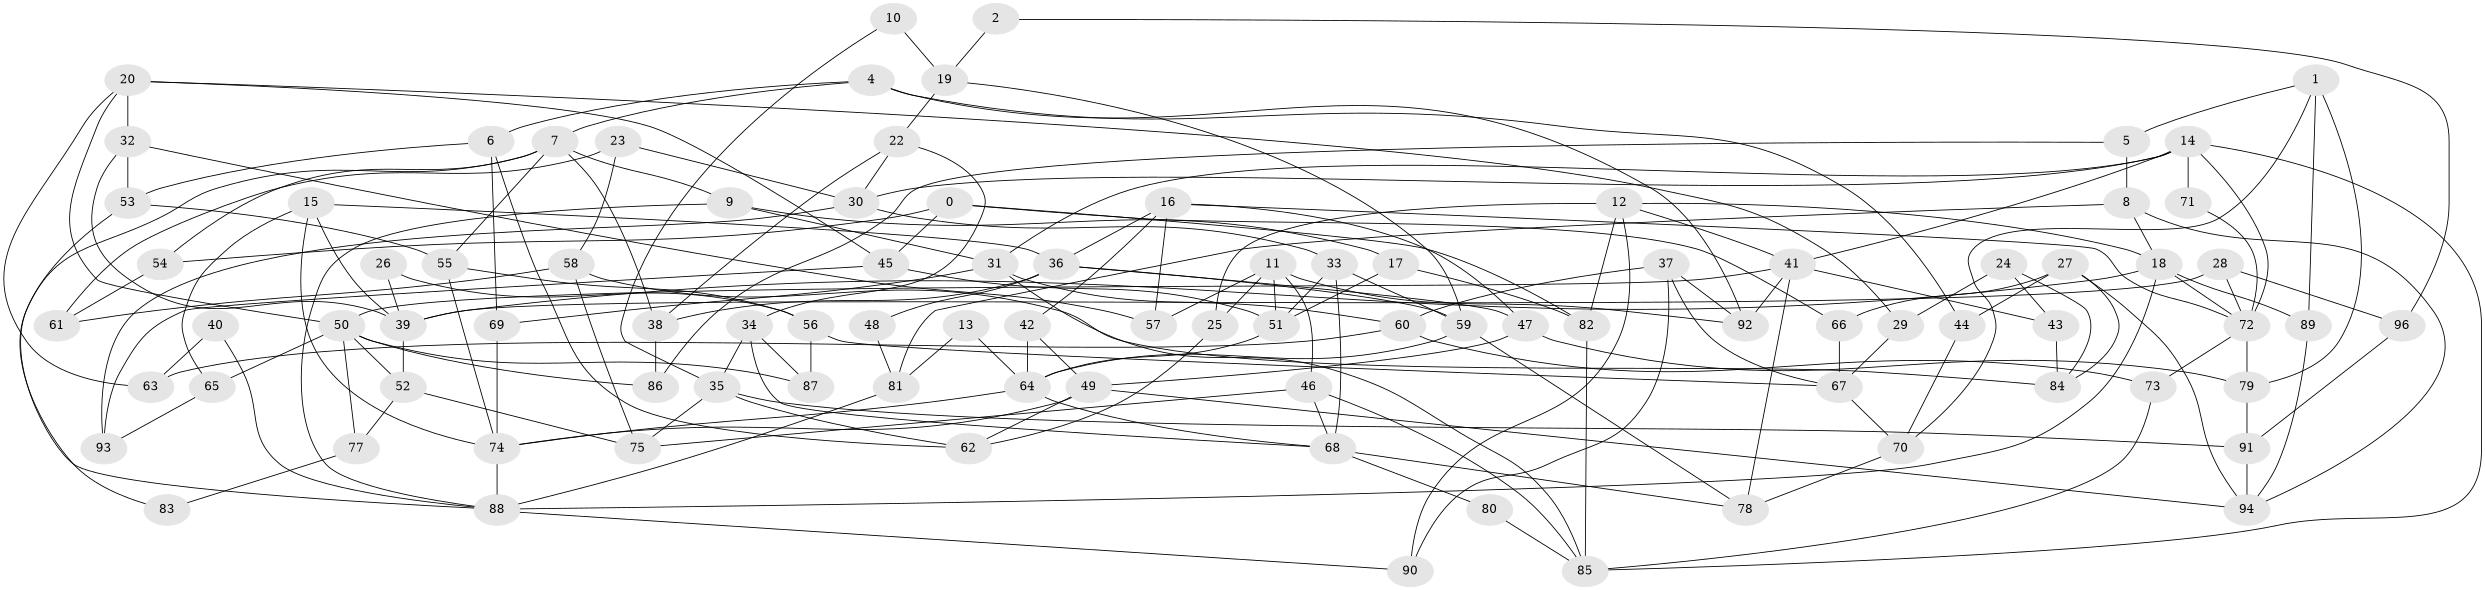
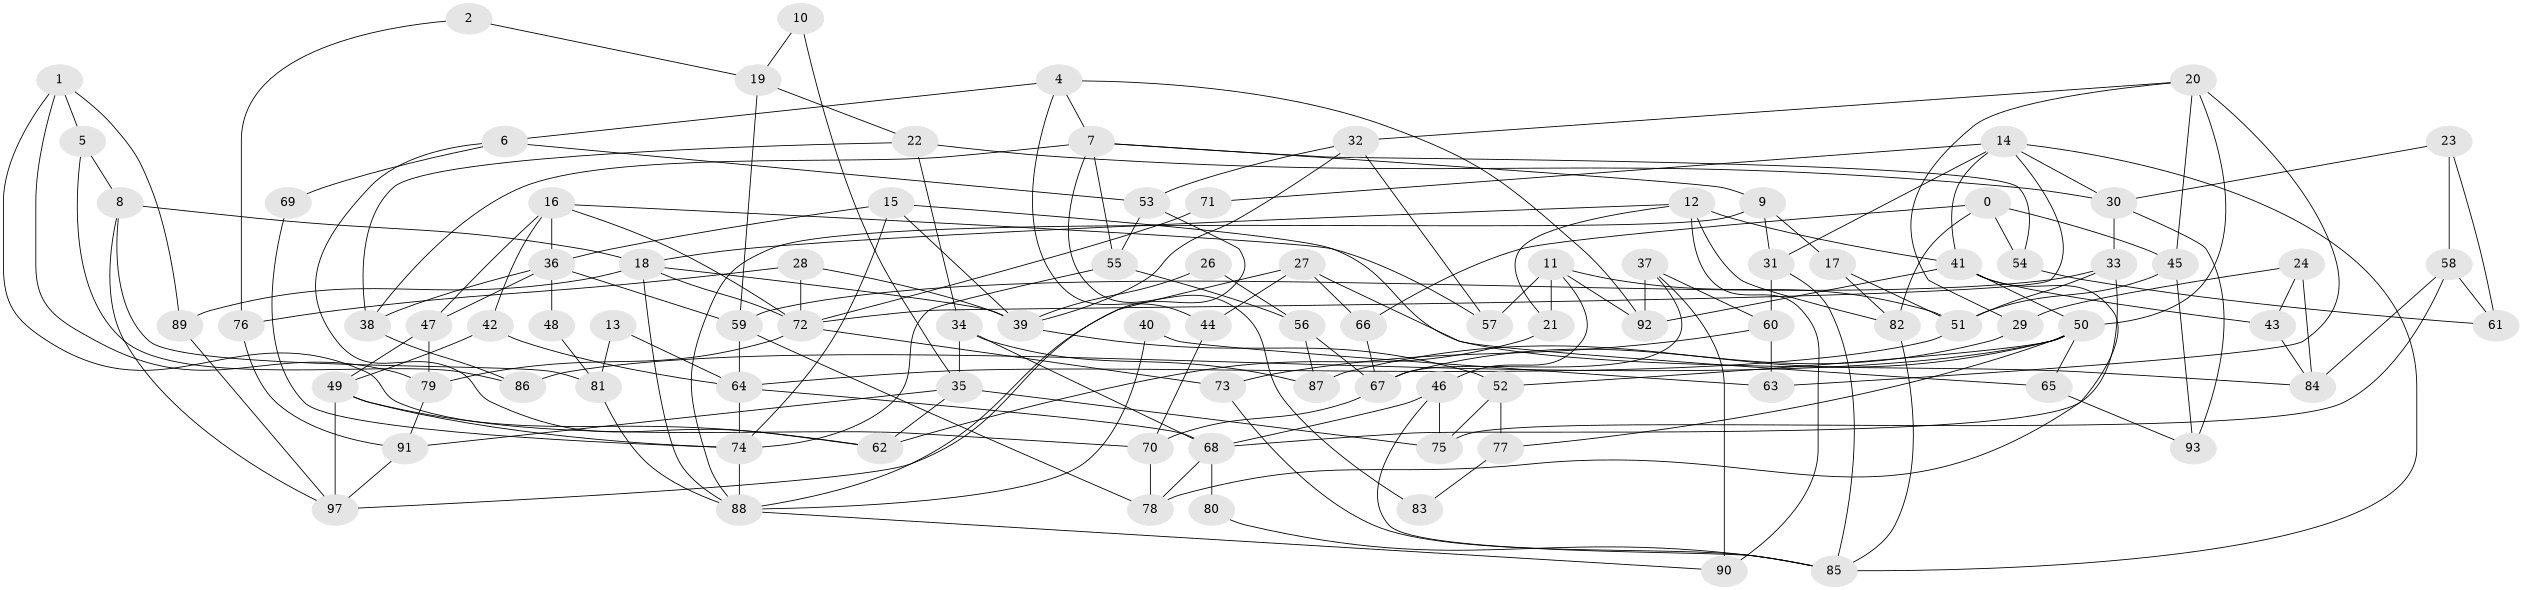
(633, 310) -> none
(1215, 326) -> (1551, 326)
(2402, 326) -> (241, 326)
(2247, 510) -> (335, 510)
